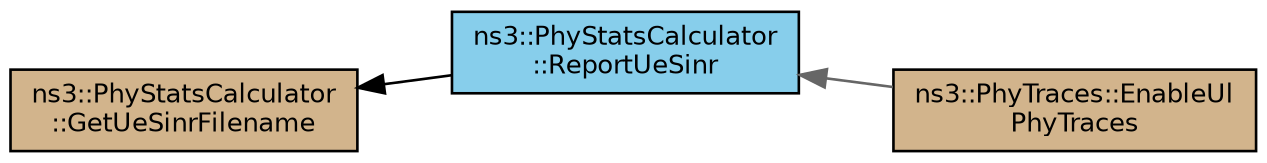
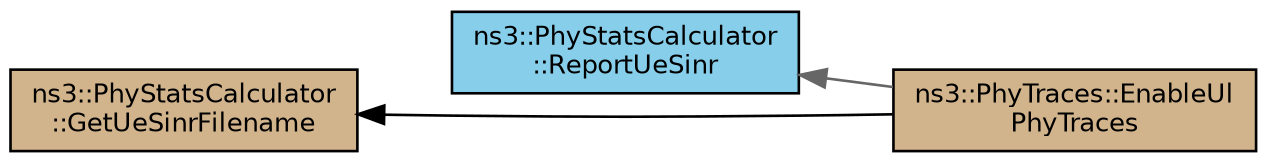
(418, 80) -> (639, 117)
